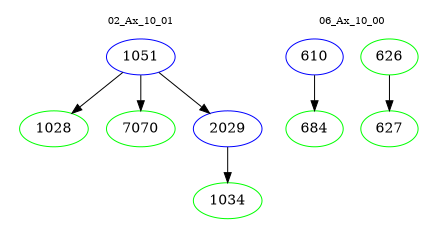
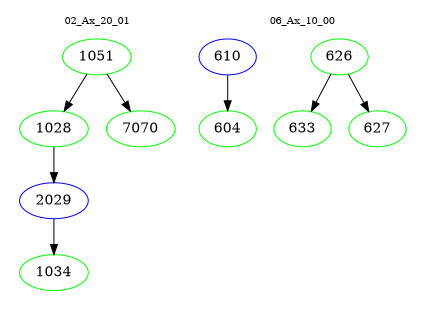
(141, 21) -> (97, 21)
(141, 57) -> (97, 57)
(180, 90) -> (54, 160)
none -> (303, 129)
(315, 129) -> (228, 129)
